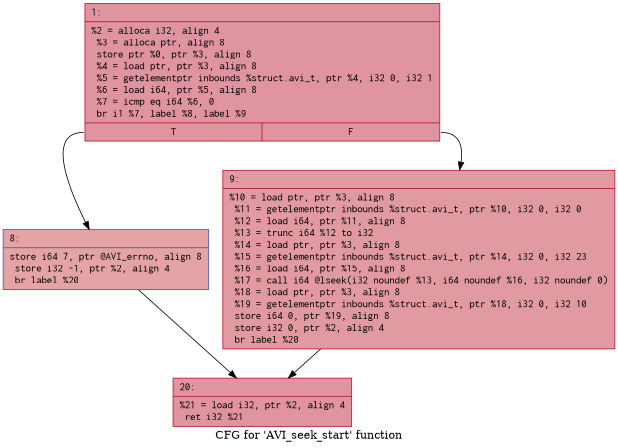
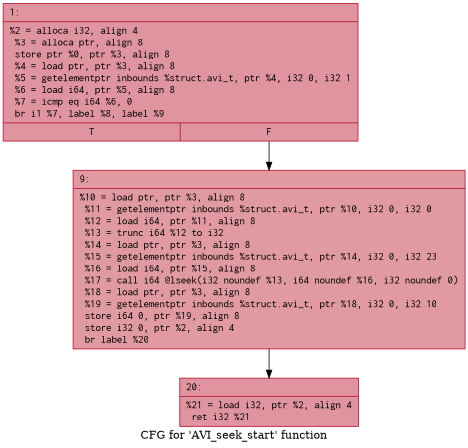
(106, 260) -> none
